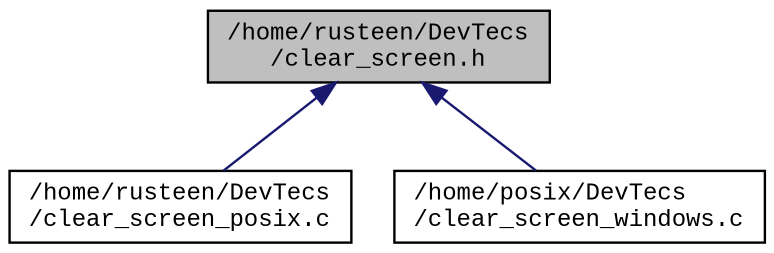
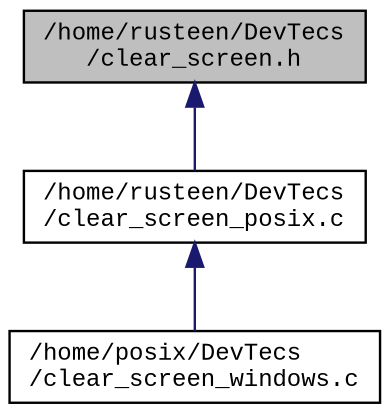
(489, 134) -> (195, 299)
